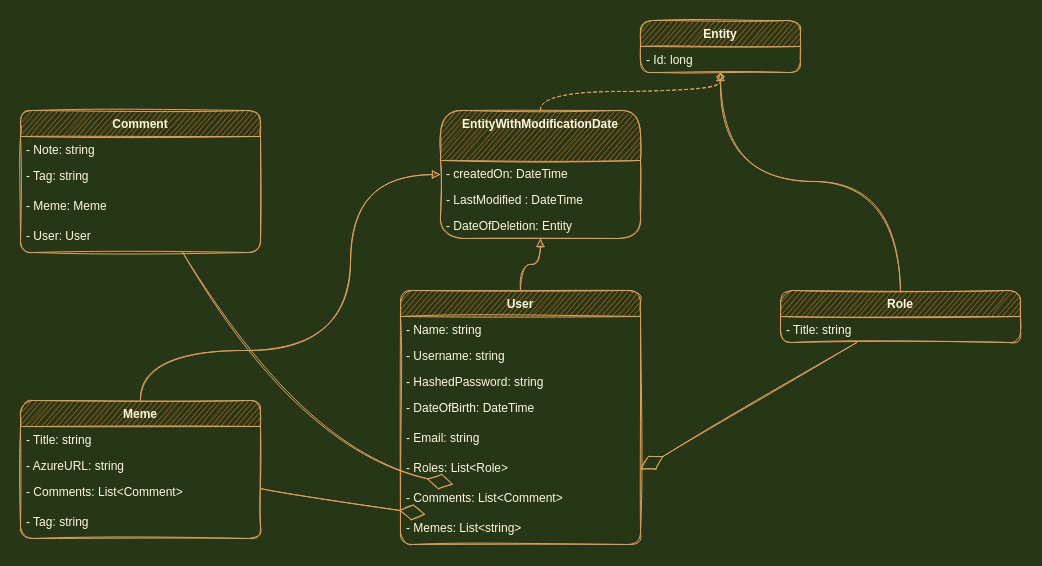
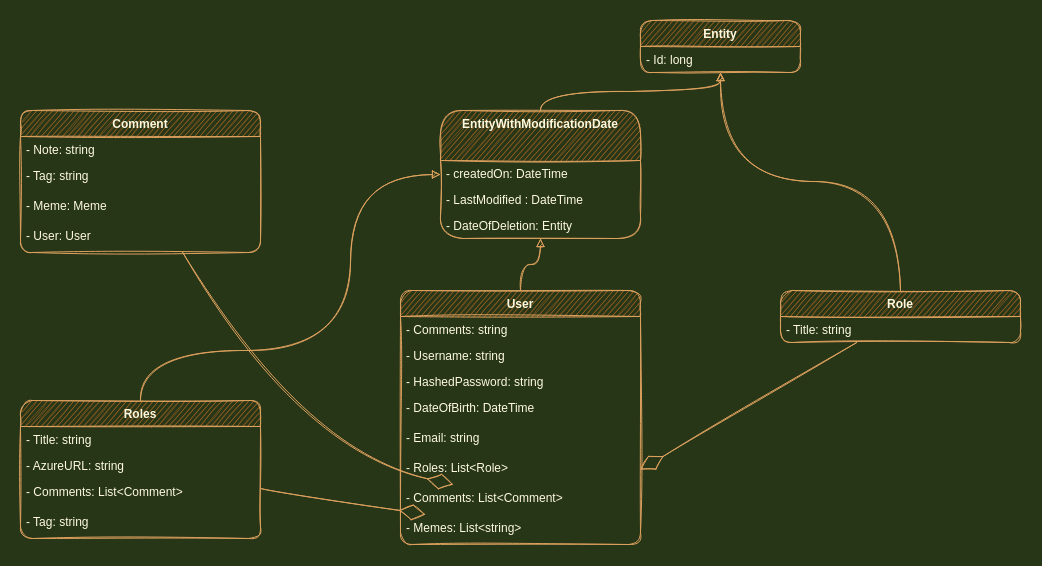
(721, 81) -> (721, 84)
(627, 92) -> (627, 92)
(447, 330) -> (460, 330)
(140, 414) -> (140, 414)
